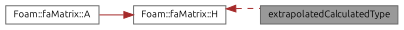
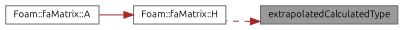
(248, 8) -> (238, 21)
